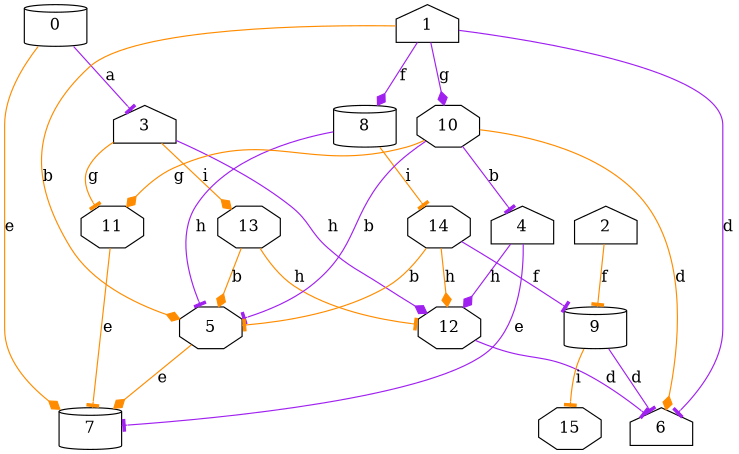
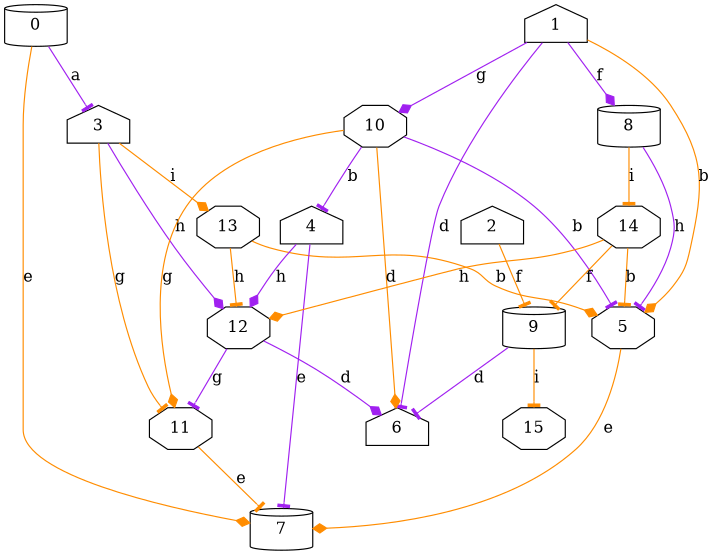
(512, 273) -> (583, 276)
(563, 364) -> (318, 371)
none -> (211, 376)
